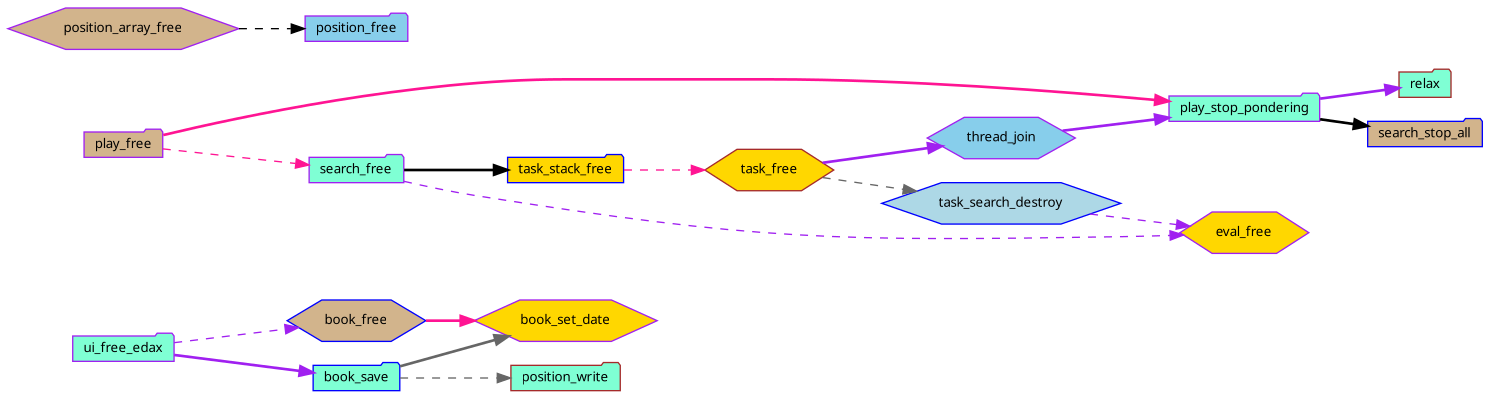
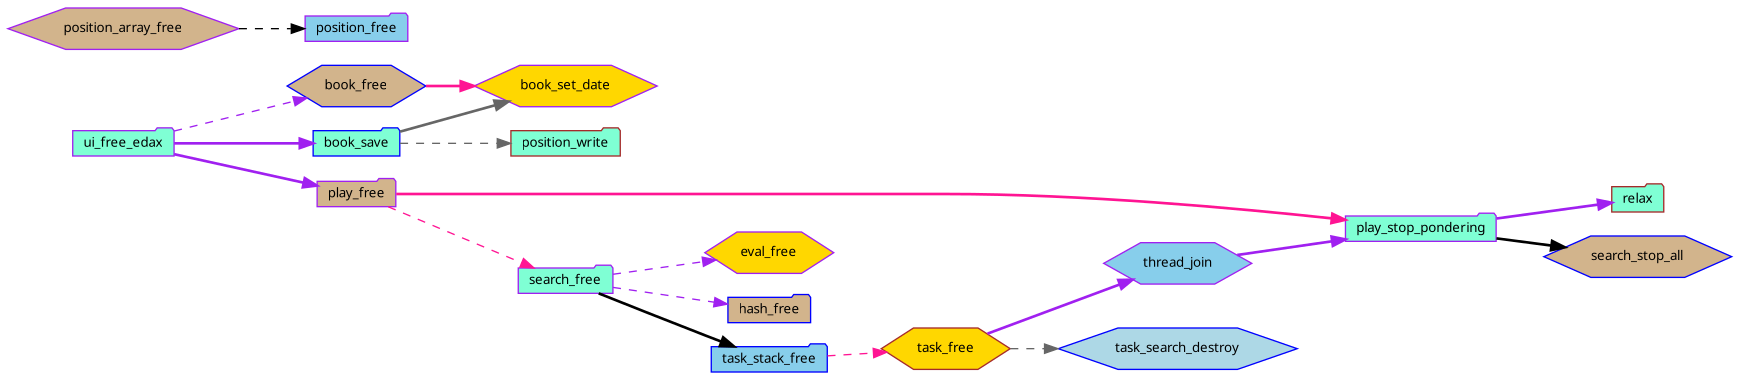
(1425, 134) -> (1638, 257)
none -> (239, 168)
(566, 170) -> (769, 359)
(1133, 219) -> none
none -> (769, 310)
